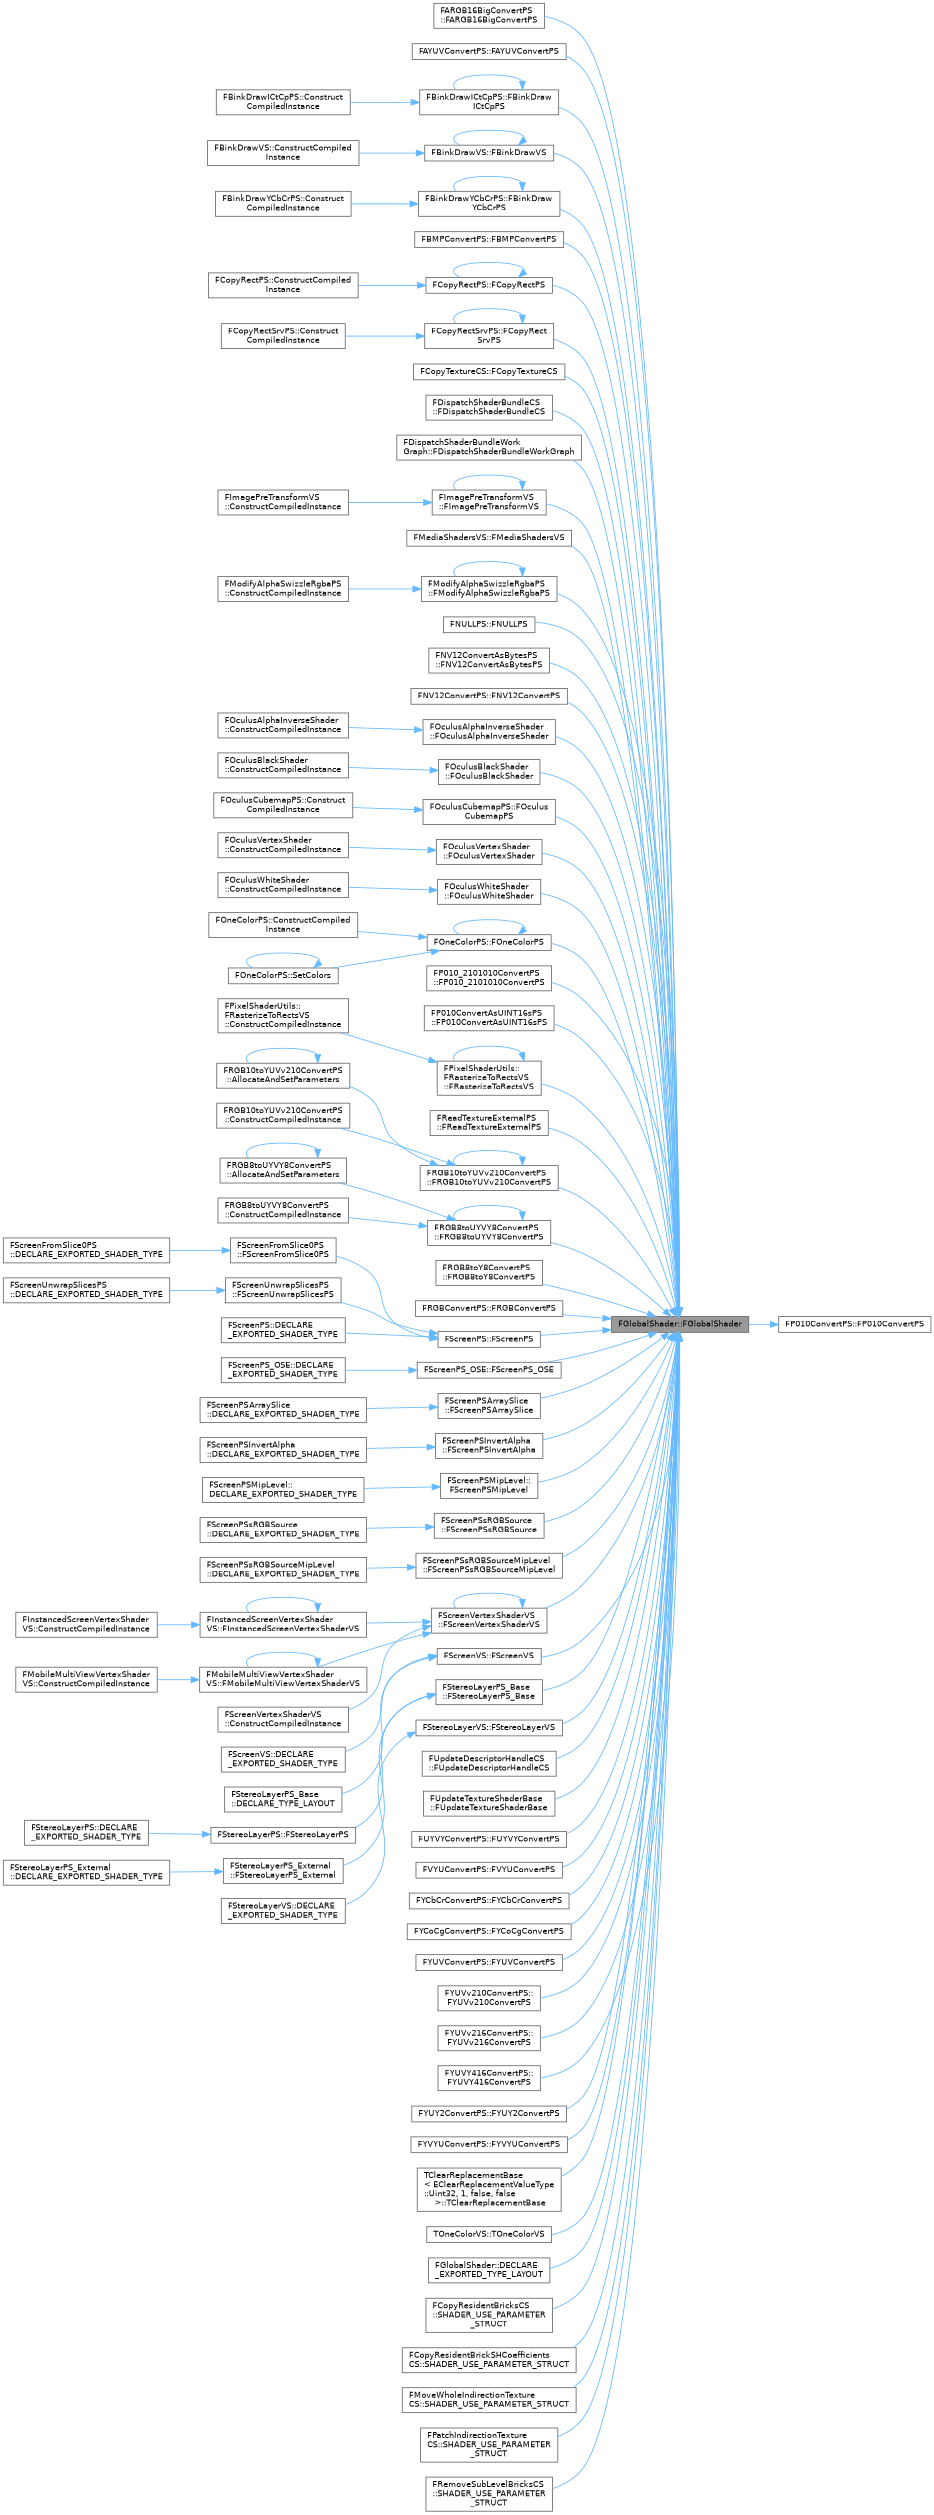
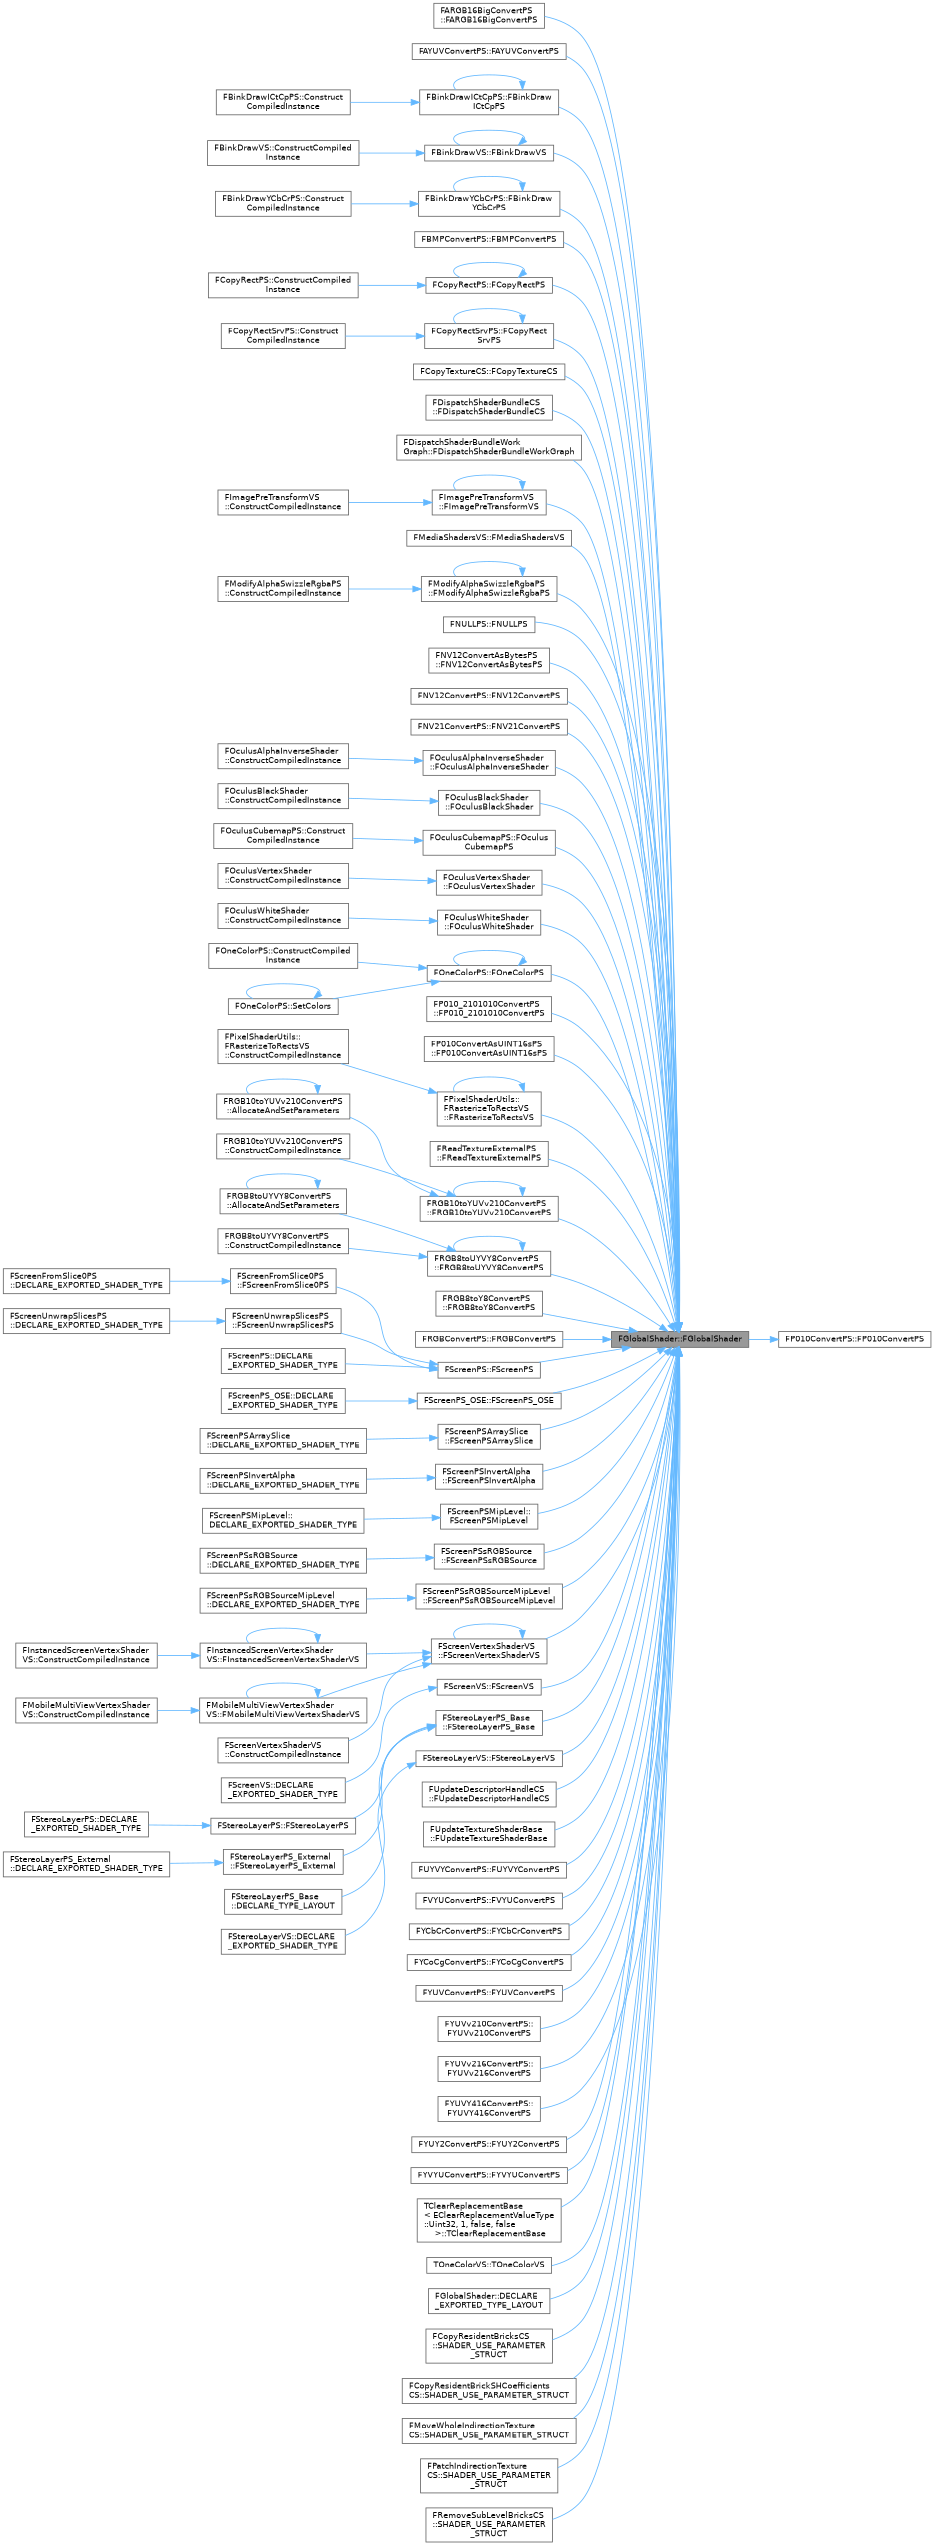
none -> (489, 727)
(381, 1722) -> (384, 1831)
